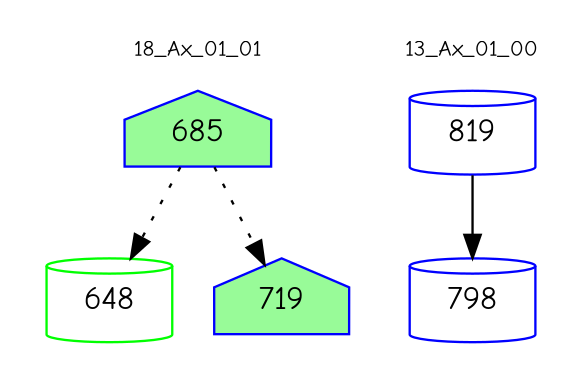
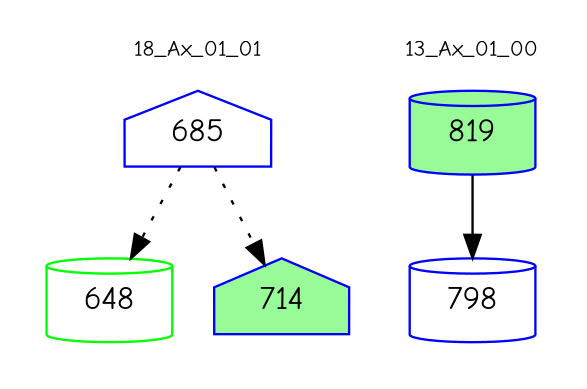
(198, 133) -> (198, 133)
(473, 133) -> (473, 133)
(282, 300) -> (282, 300)
